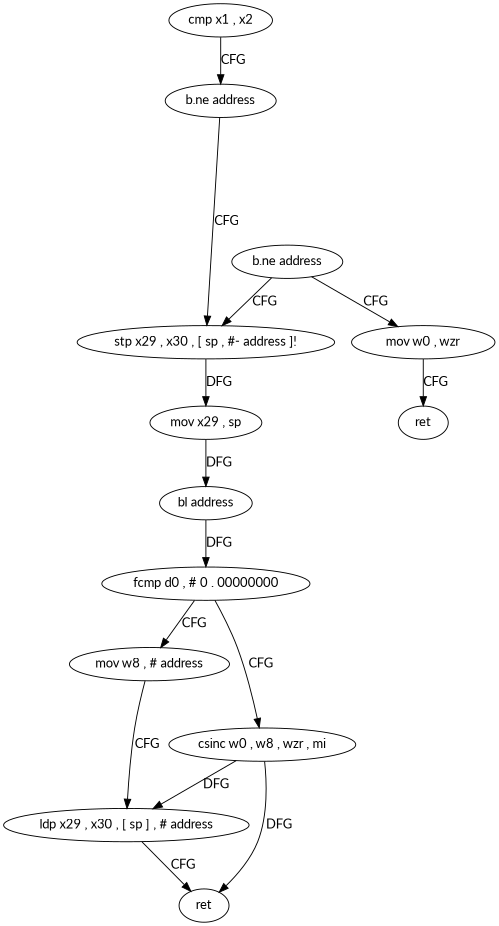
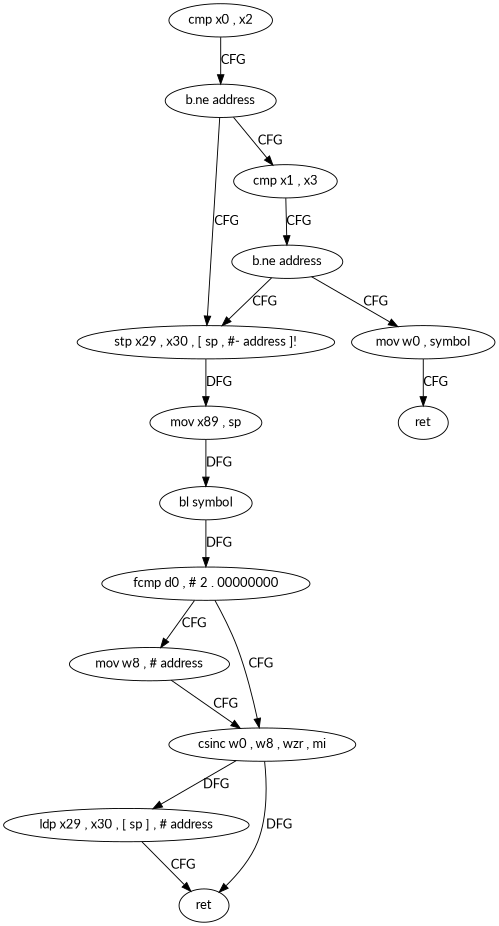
(221, 20) -> (221, 20)
none -> (285, 181)
(423, 342) -> (423, 342)
(206, 423) -> (206, 423)
(206, 503) -> (206, 503)
(206, 584) -> (206, 584)
(133, 740) -> (202, 702)
